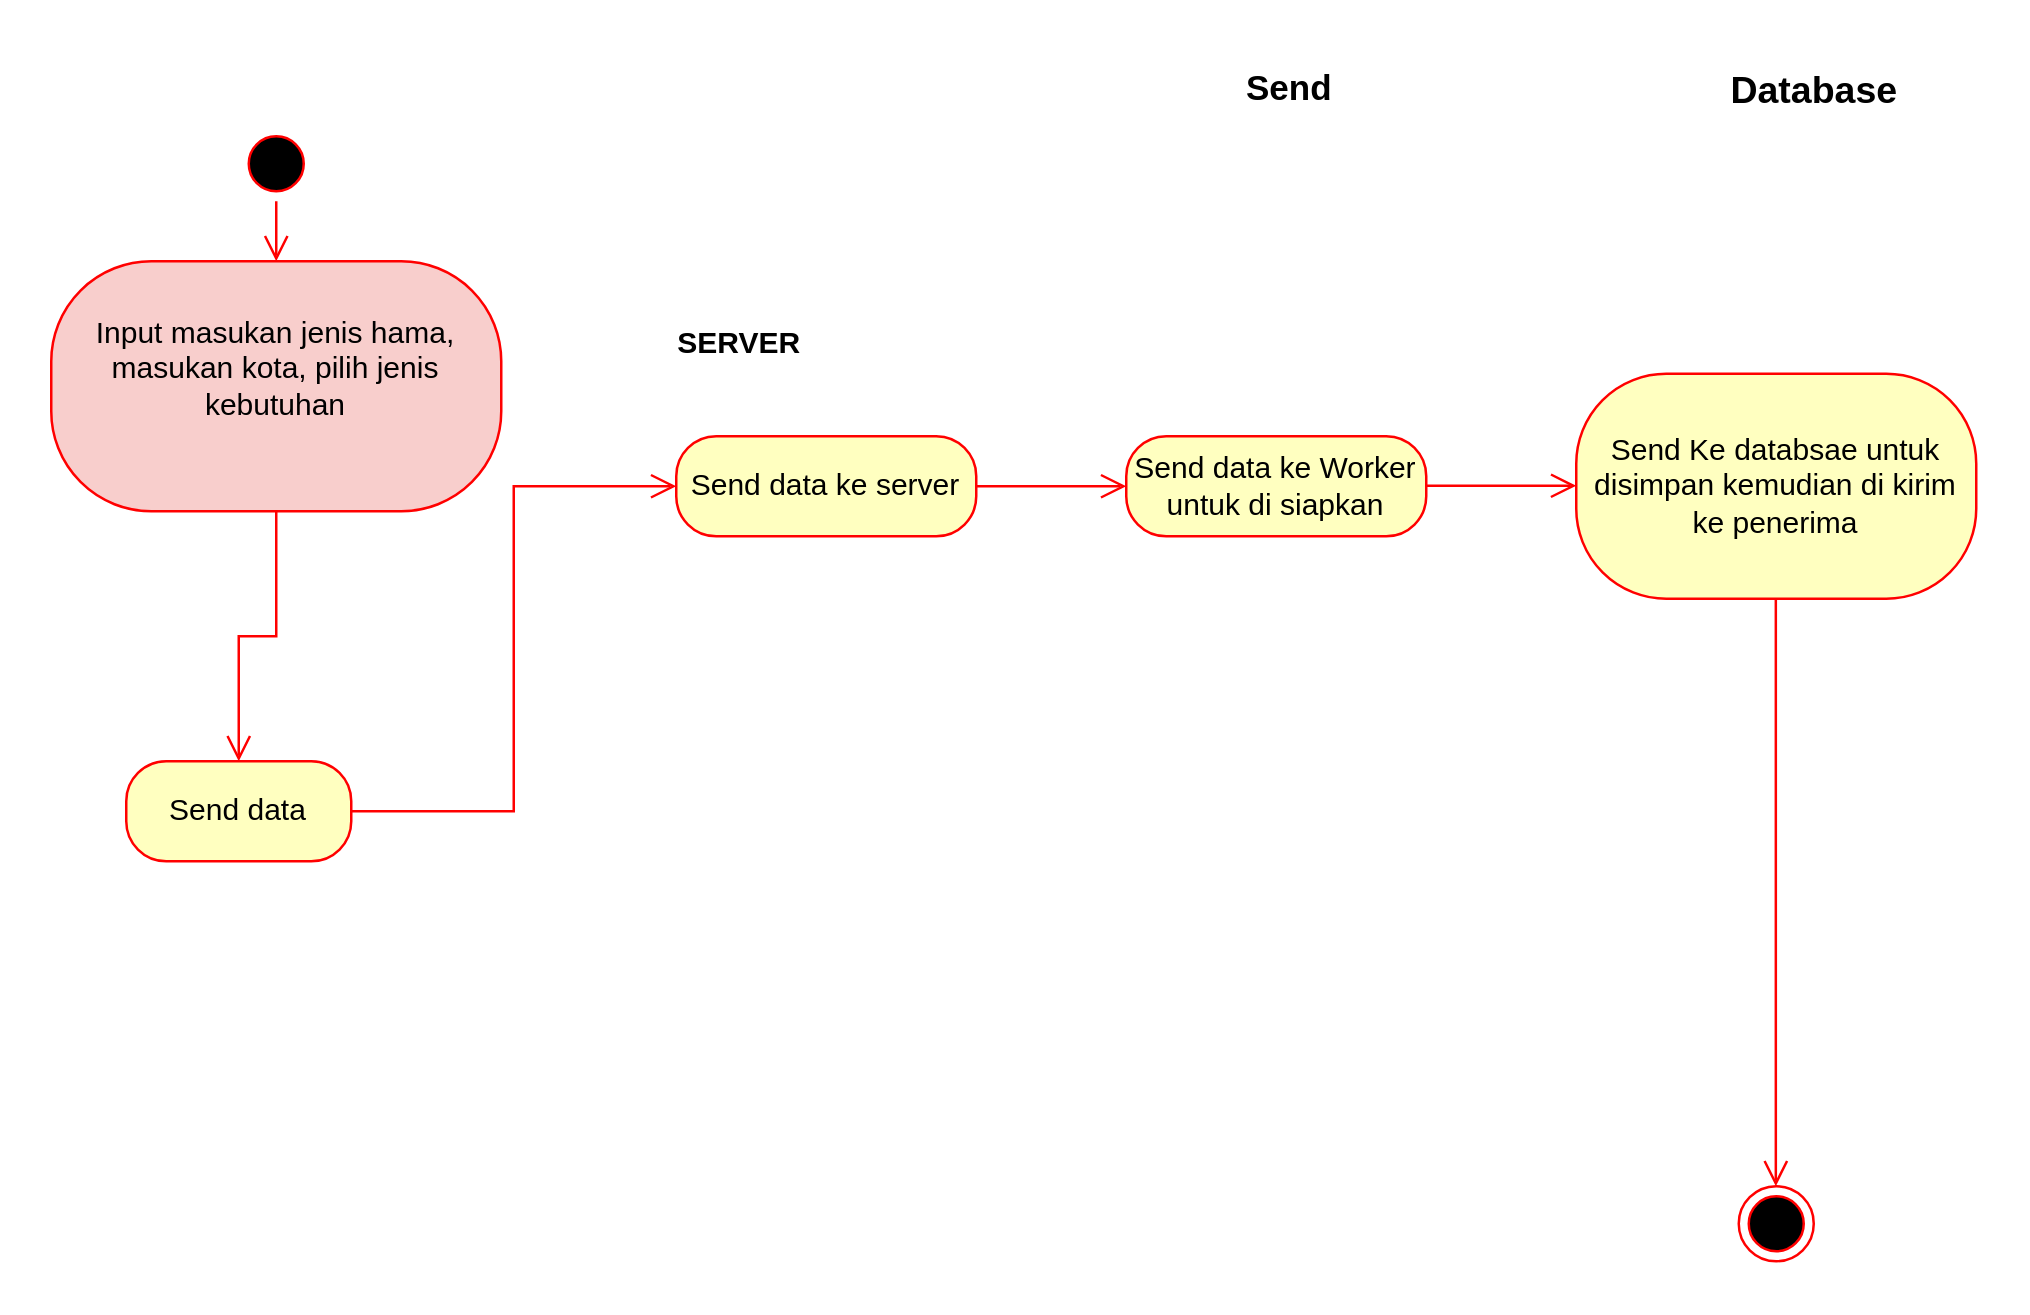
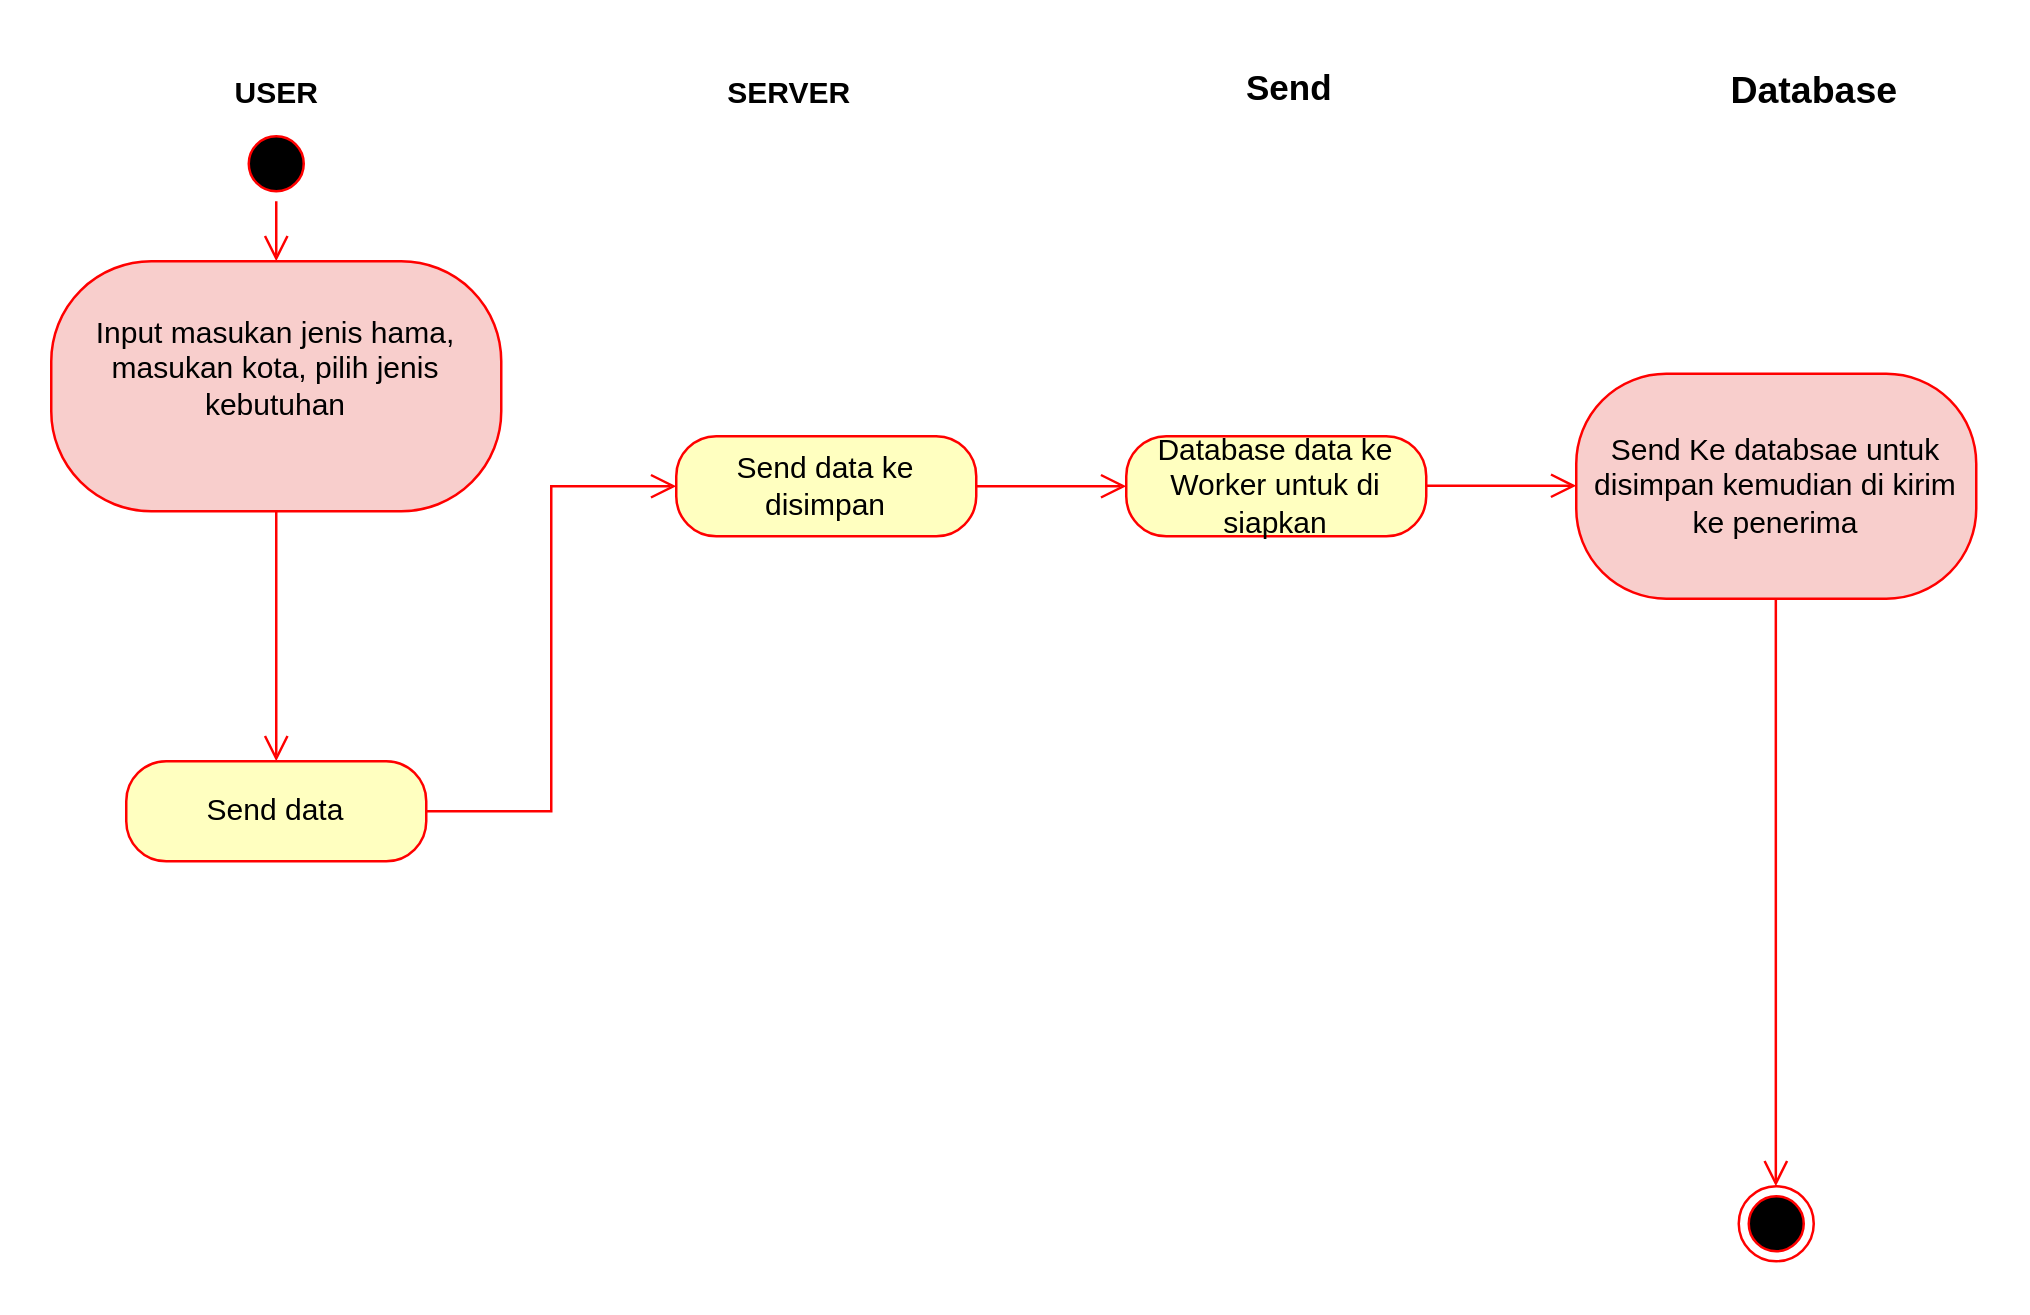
none -> (276, 94)
(739, 344) -> (789, 94)
(826, 486) -> (826, 486)
(1276, 486) -> (1276, 486)
(1776, 486) -> (1776, 486)
(239, 811) -> (276, 811)
